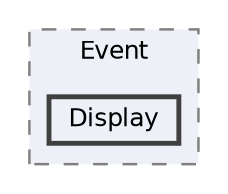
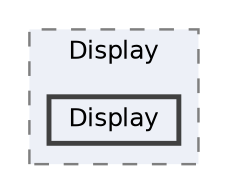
(114, 53) -> (114, 53)
